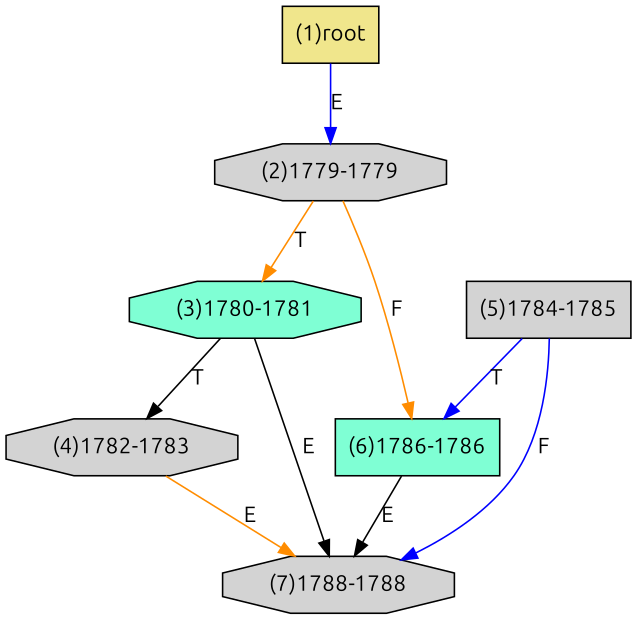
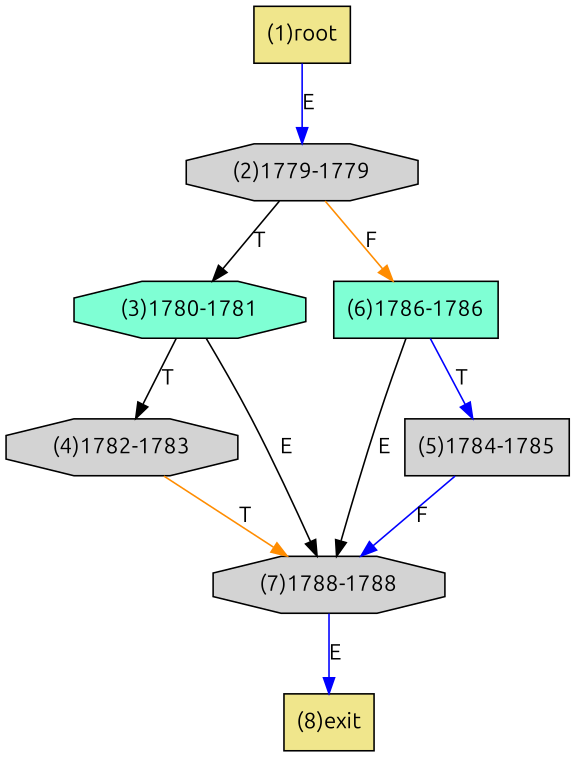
(292, 234) -> (251, 235)
(489, 373) -> (448, 372)
(250, 516) -> (245, 516)
none -> (329, 722)
